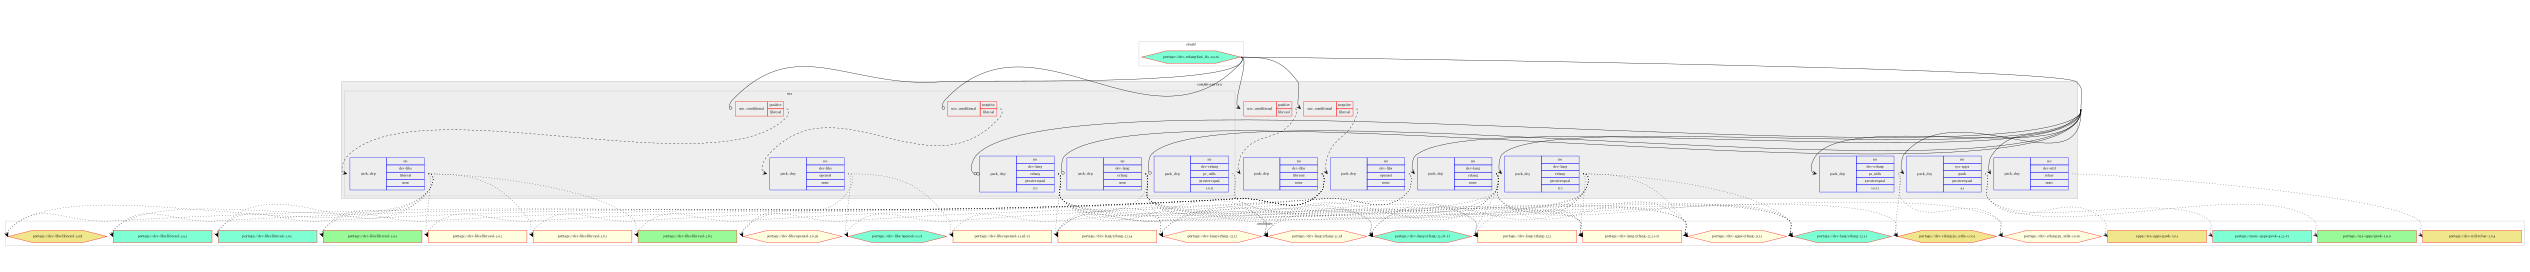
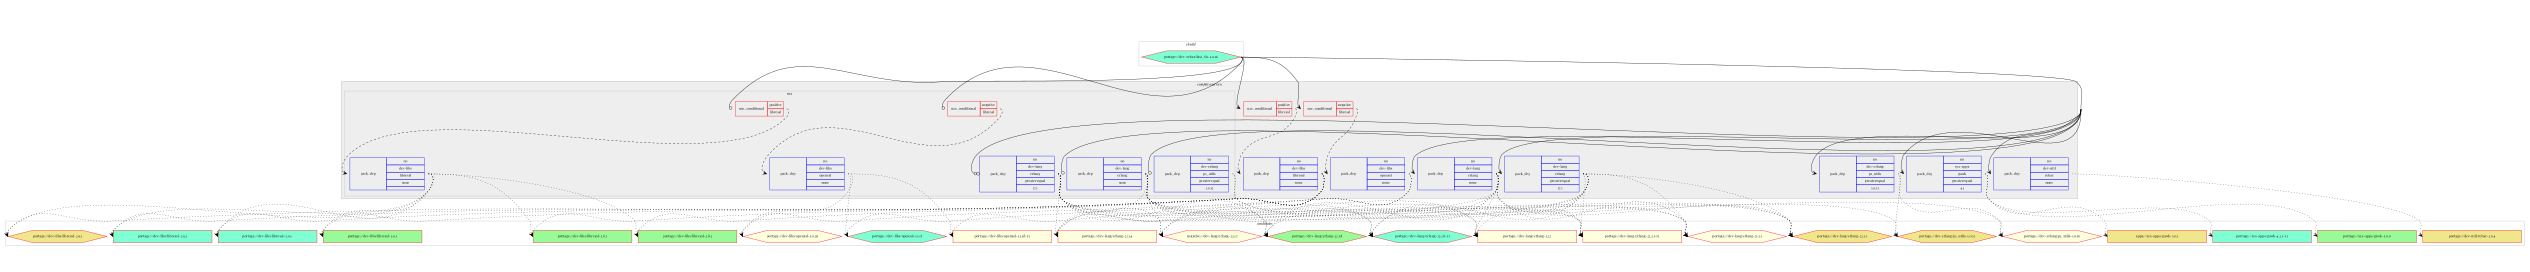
(1191, 57) -> (1191, 57)
(58, 236) -> (58, 236)
(478, 236) -> none
(583, 236) -> (583, 236)
(1212, 236) -> (1212, 236)
(1317, 236) -> (1317, 236)
(1737, 236) -> (1737, 236)
(1842, 236) -> (1842, 236)
(2262, 236) -> (2262, 236)
